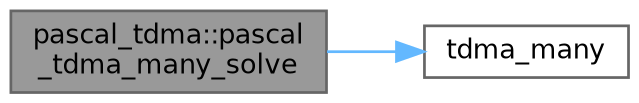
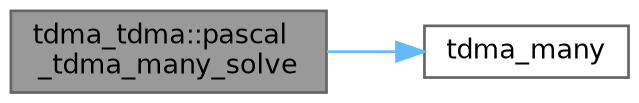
(169, 52) -> (169, 52)
